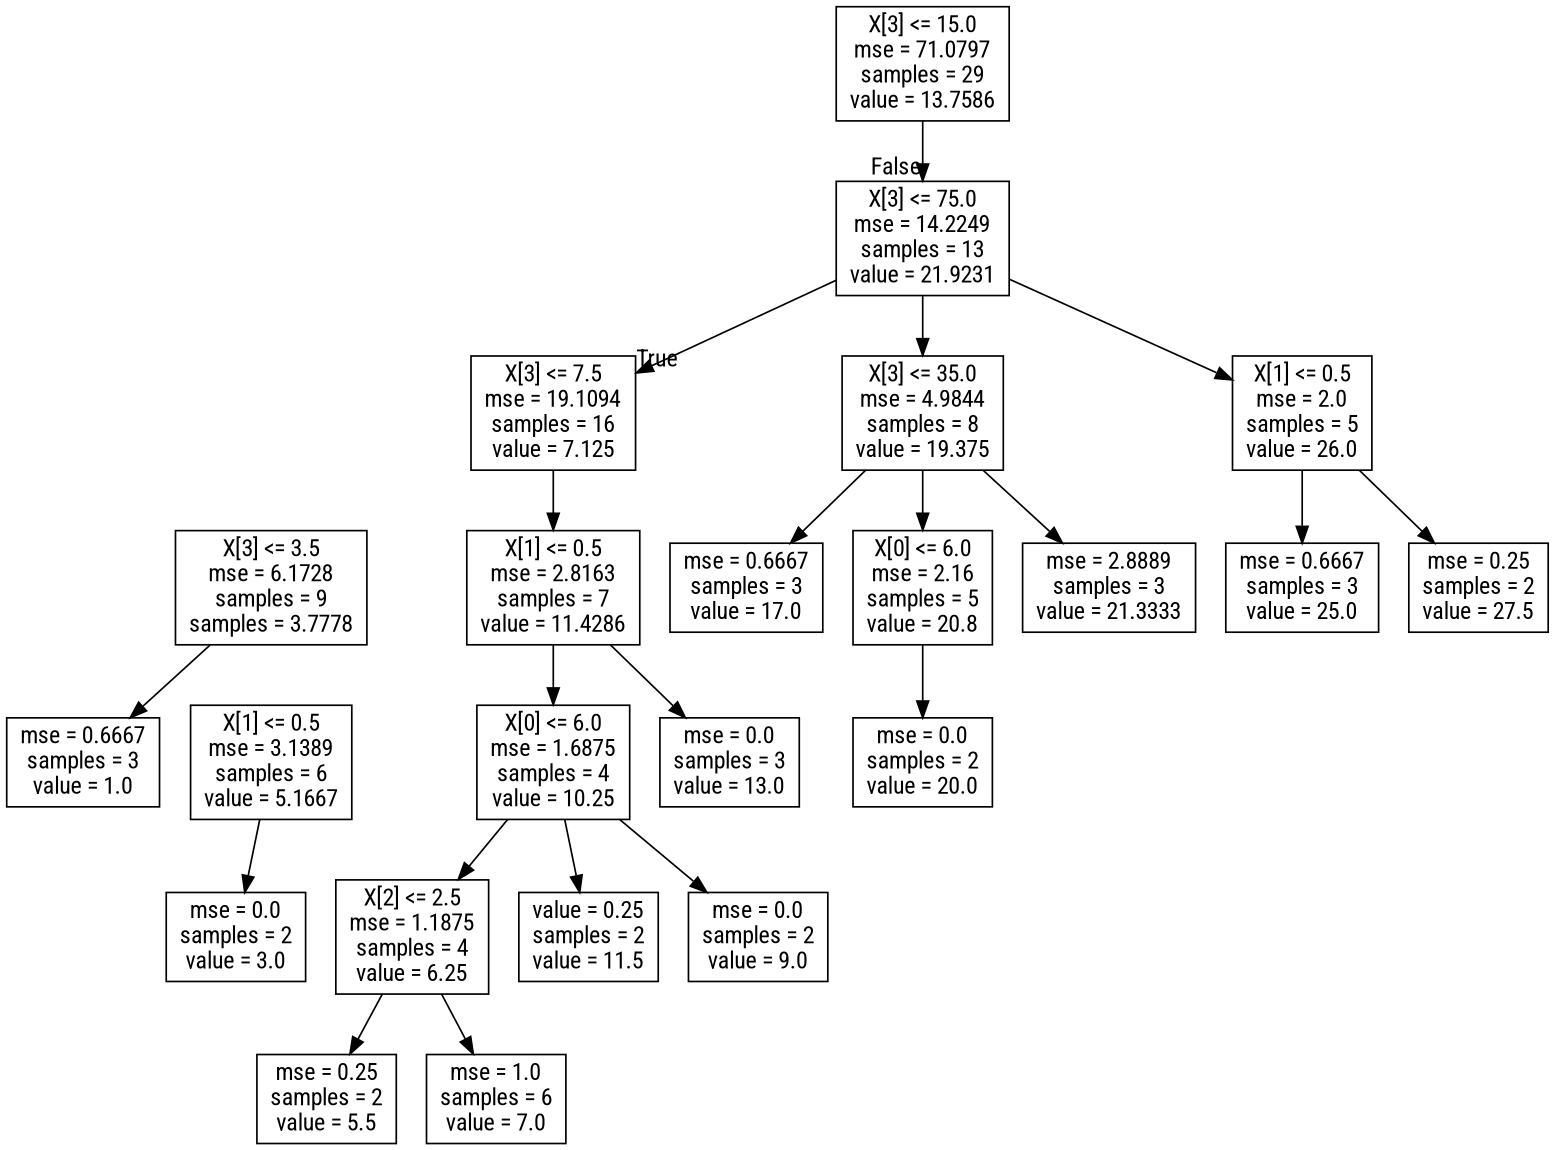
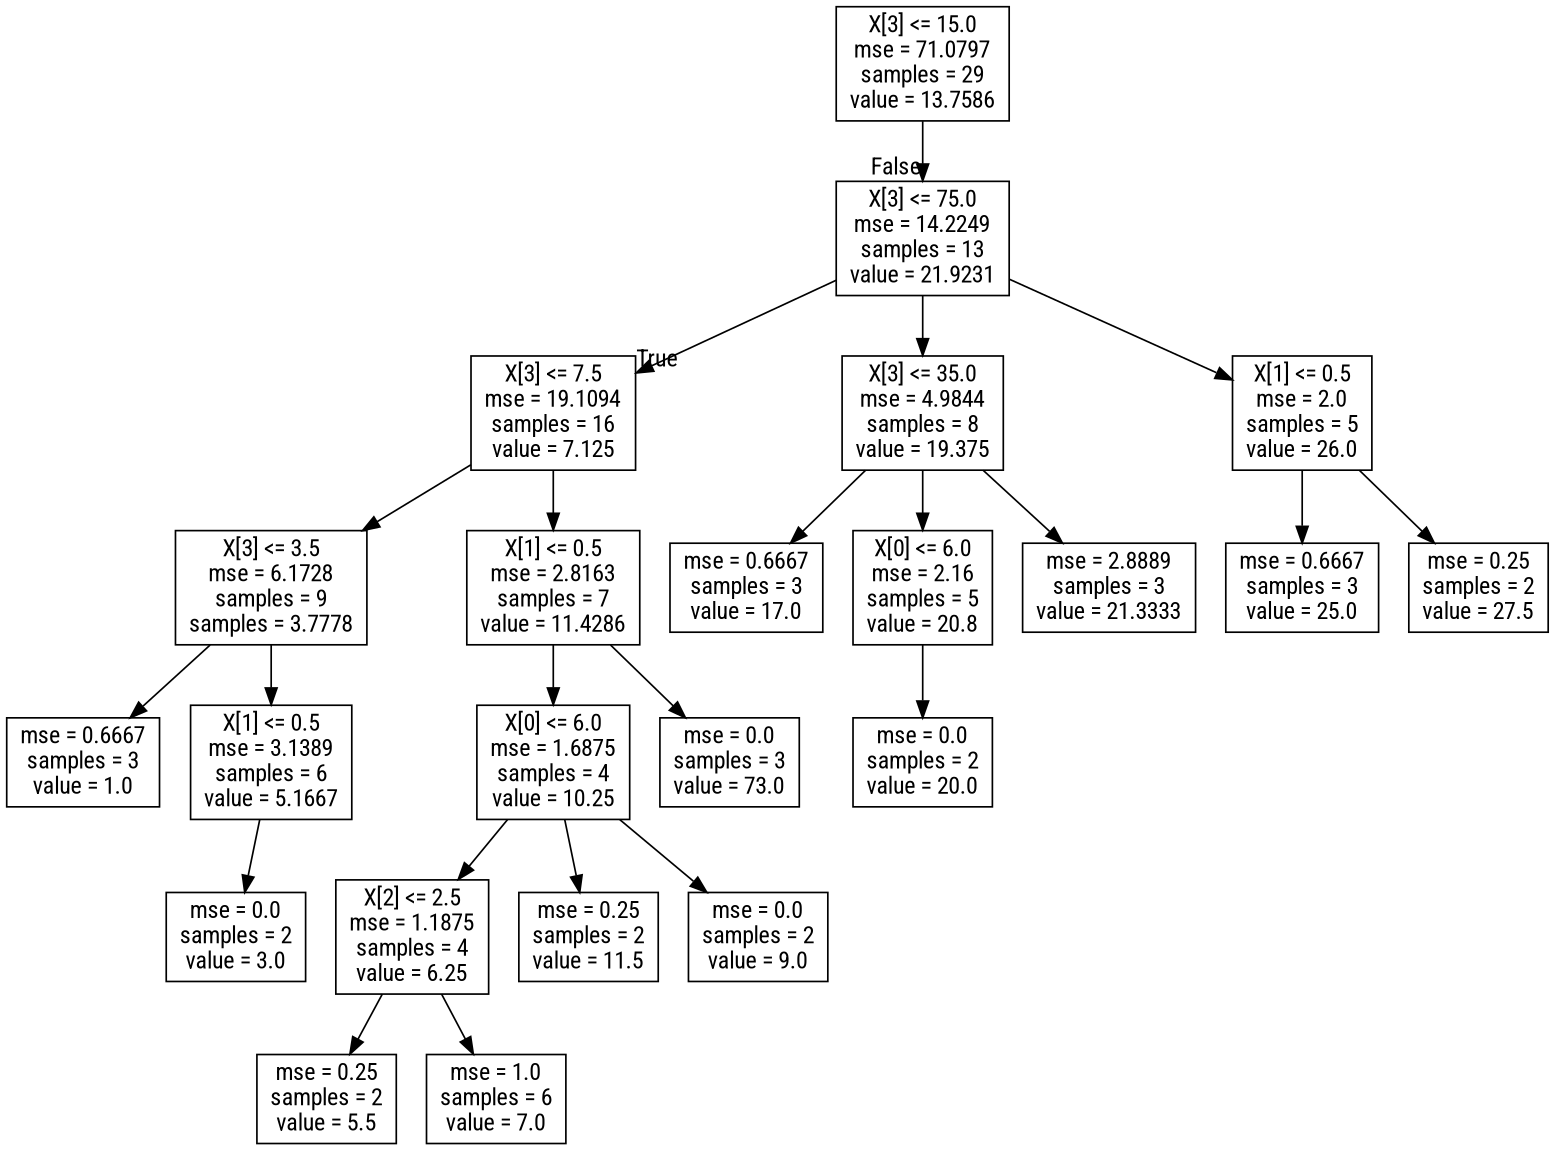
none -> (424, 493)
none -> (271, 666)
(730, 762) -> (730, 762)
(589, 937) -> (589, 937)
